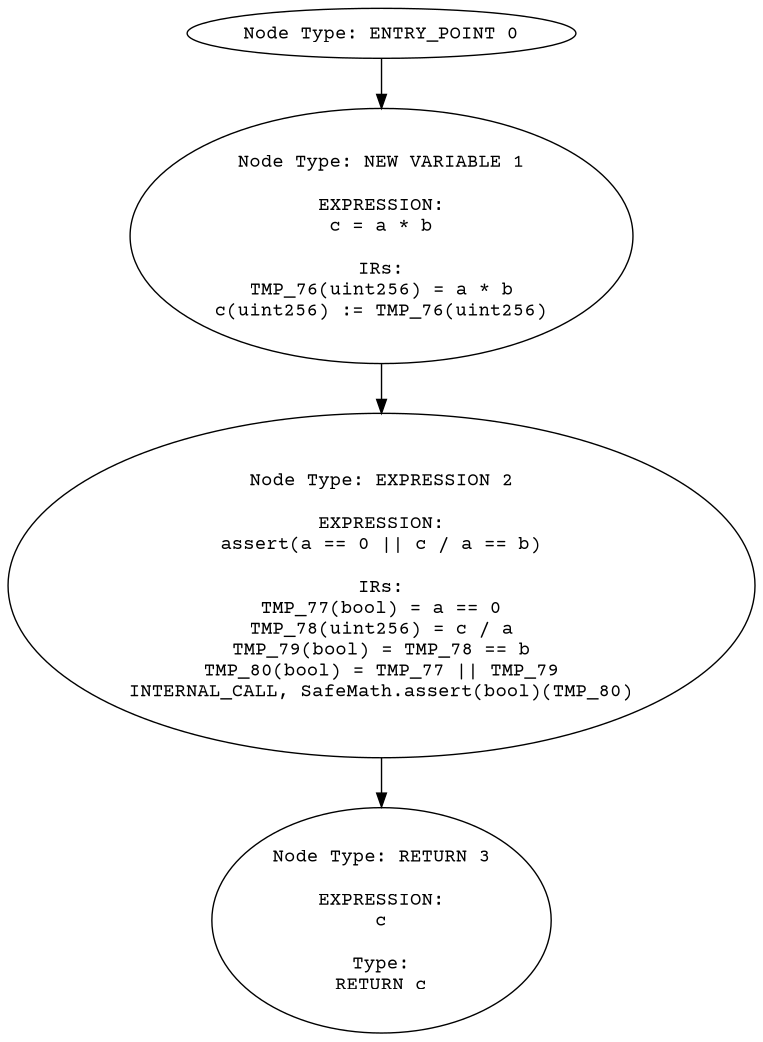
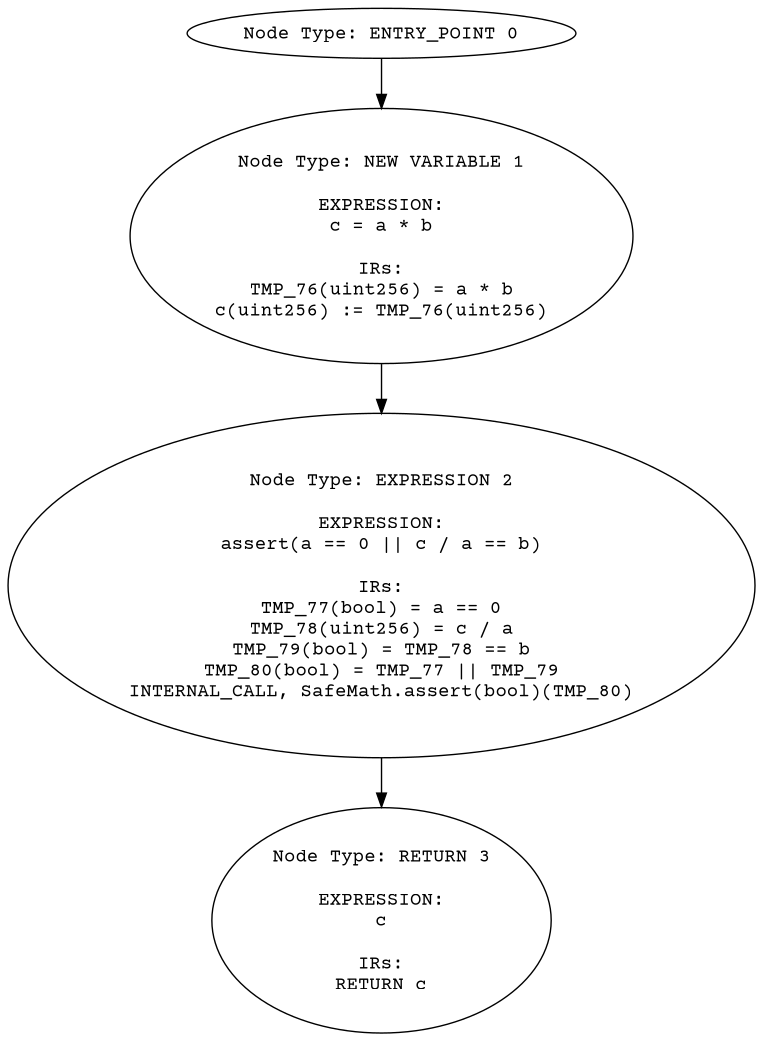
(382, 920) -> (382, 920)
